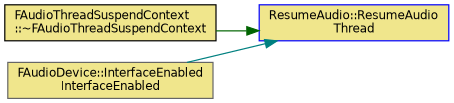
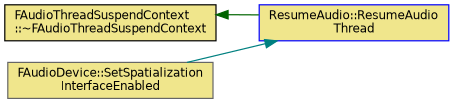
(231, 31) -> (243, 15)
(110, 80) -> (110, 80)
